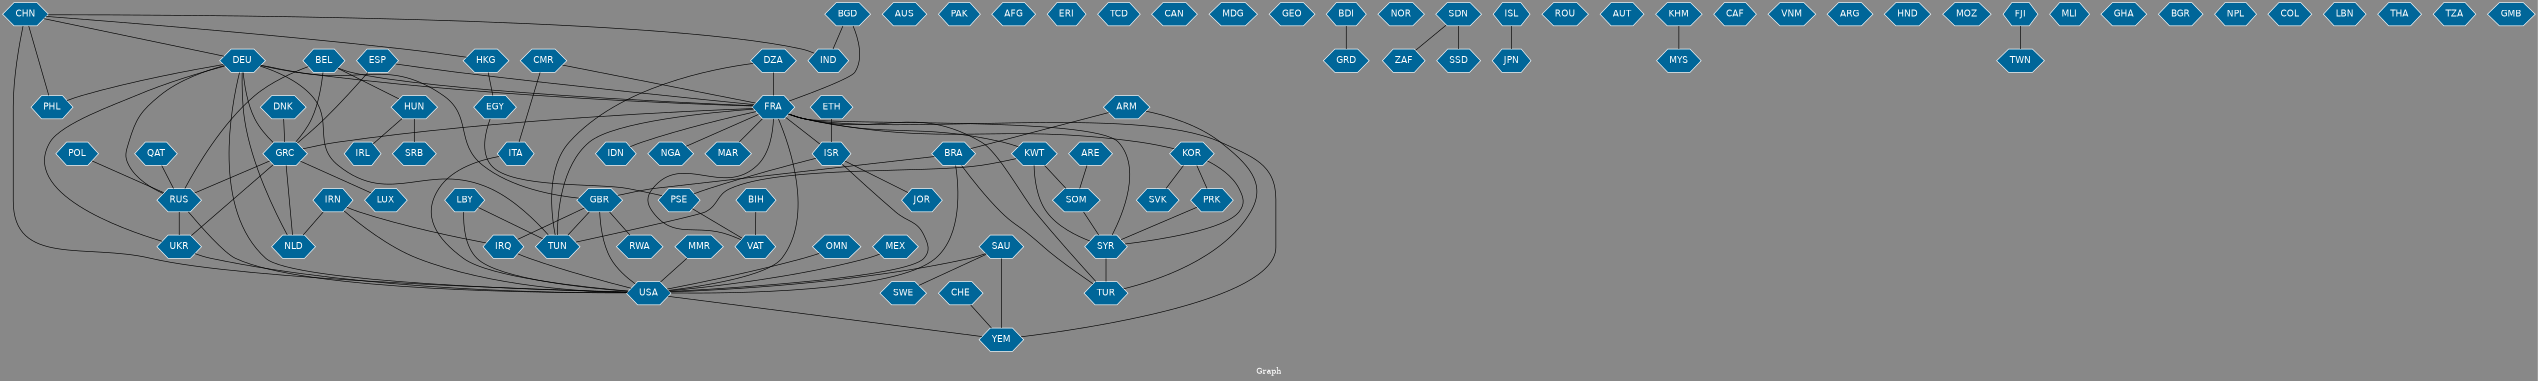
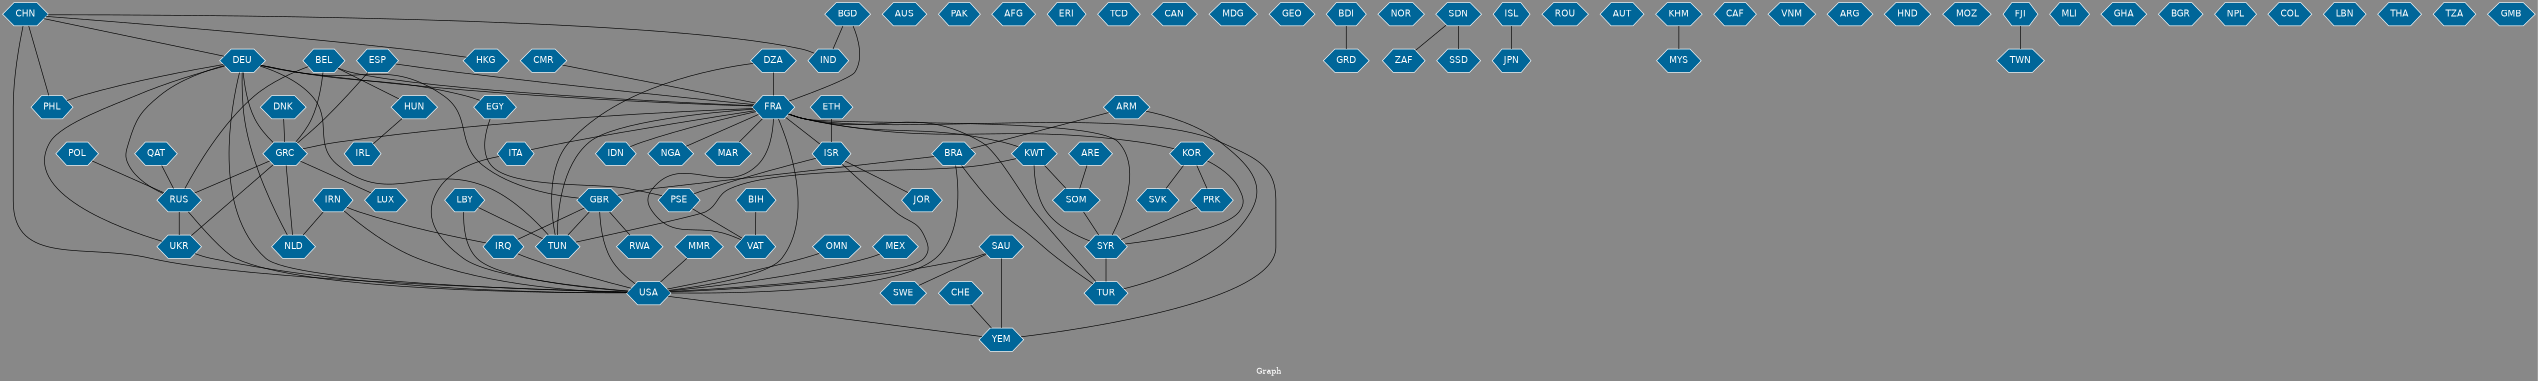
(491, 84) -> (371, 81)
(530, 107) -> (643, 129)
(414, 154) -> none
